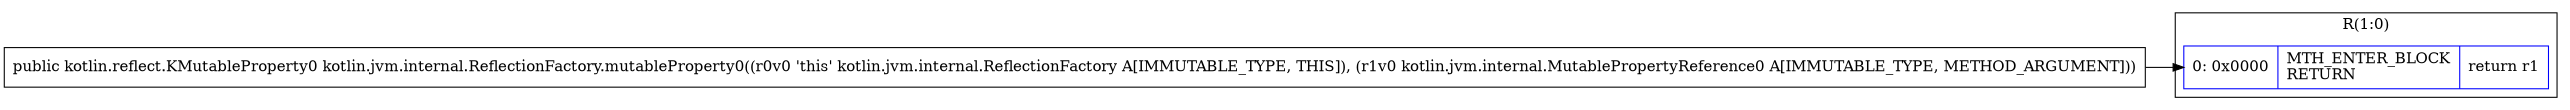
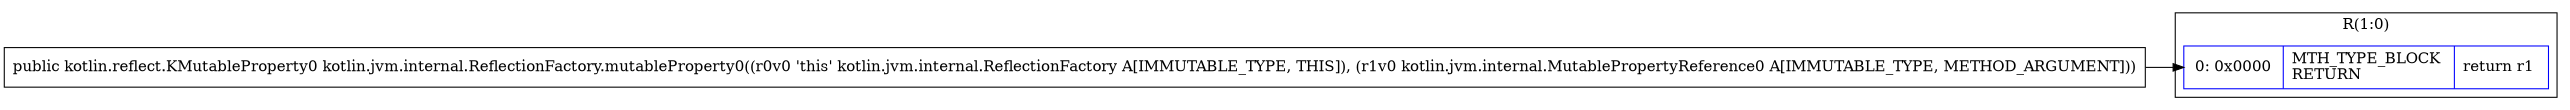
(2369, 59) -> (2366, 59)
